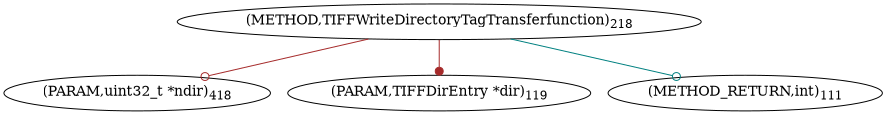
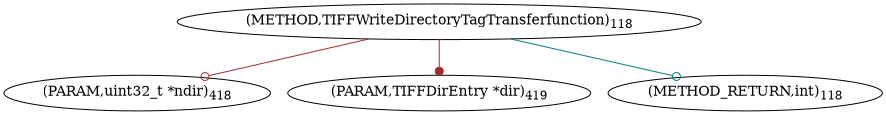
(621, 20) -> (621, 20)
(536, 92) -> (536, 92)
(831, 92) -> (831, 92)
